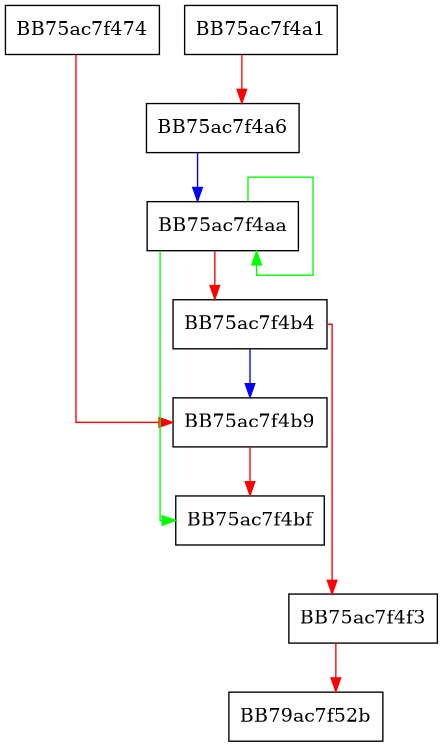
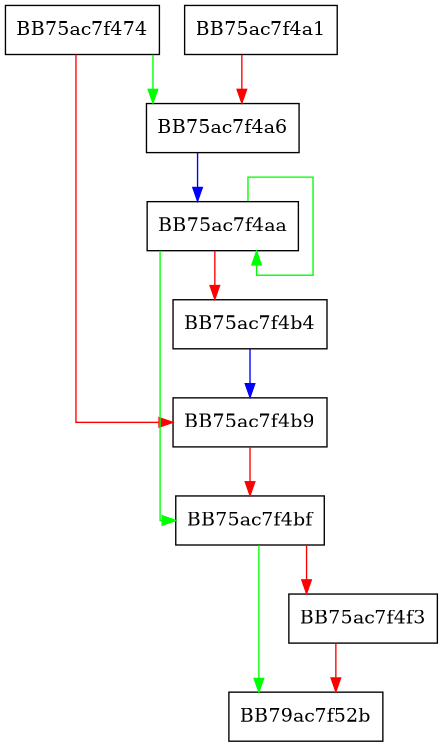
none -> (153, 72)
(332, 450) -> (307, 563)
none -> (259, 612)
